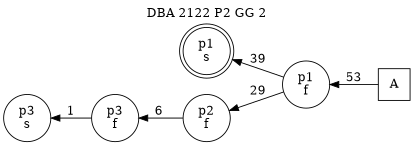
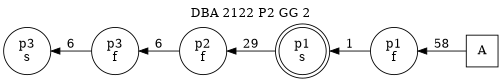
(258, 59) -> (350, 44)
(354, 78) -> (442, 44)
(261, 100) -> (256, 51)
(71, 111) -> (71, 44)
